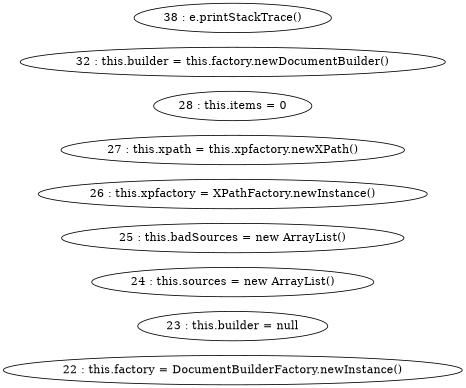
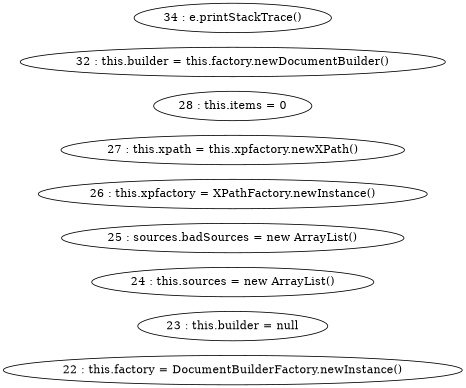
(233, 18) -> (233, 18)
(233, 238) -> (233, 238)
